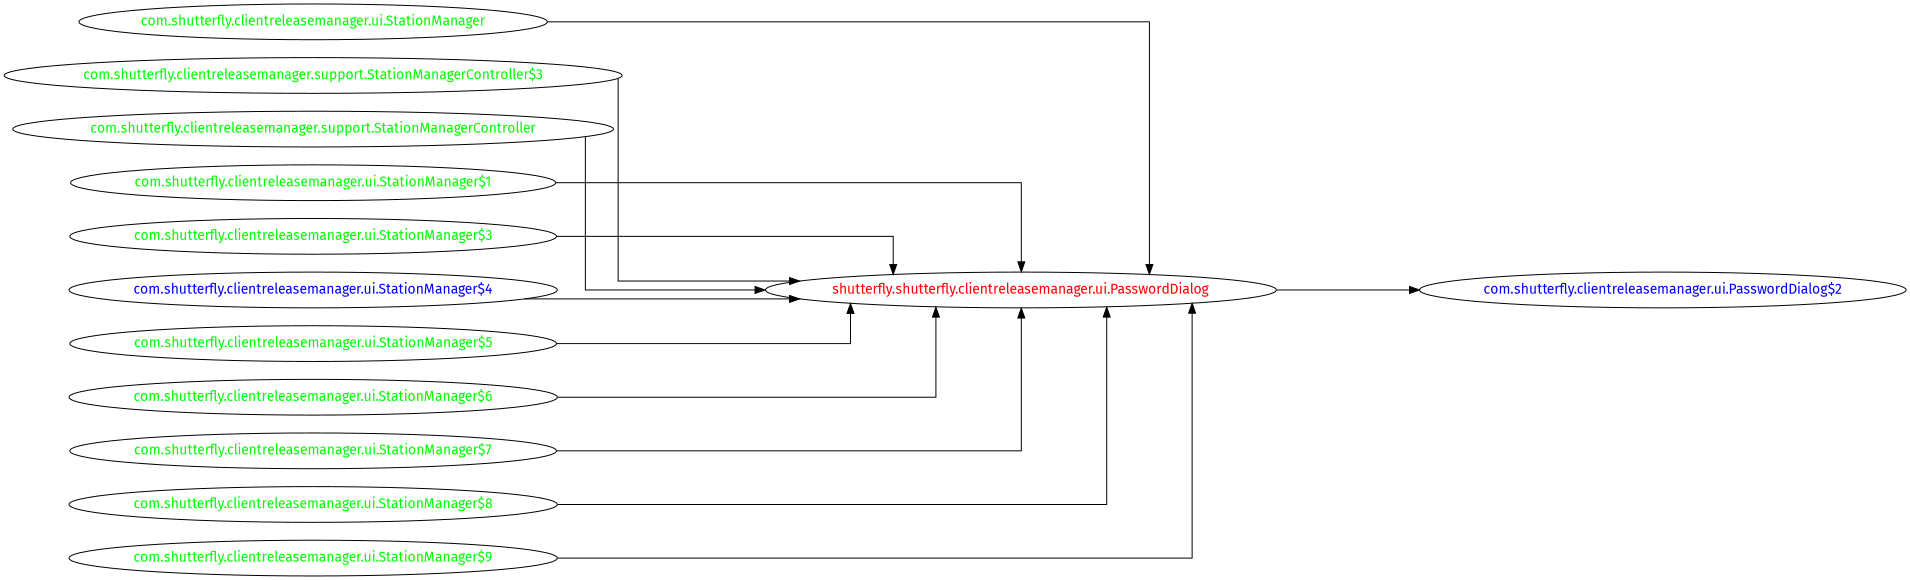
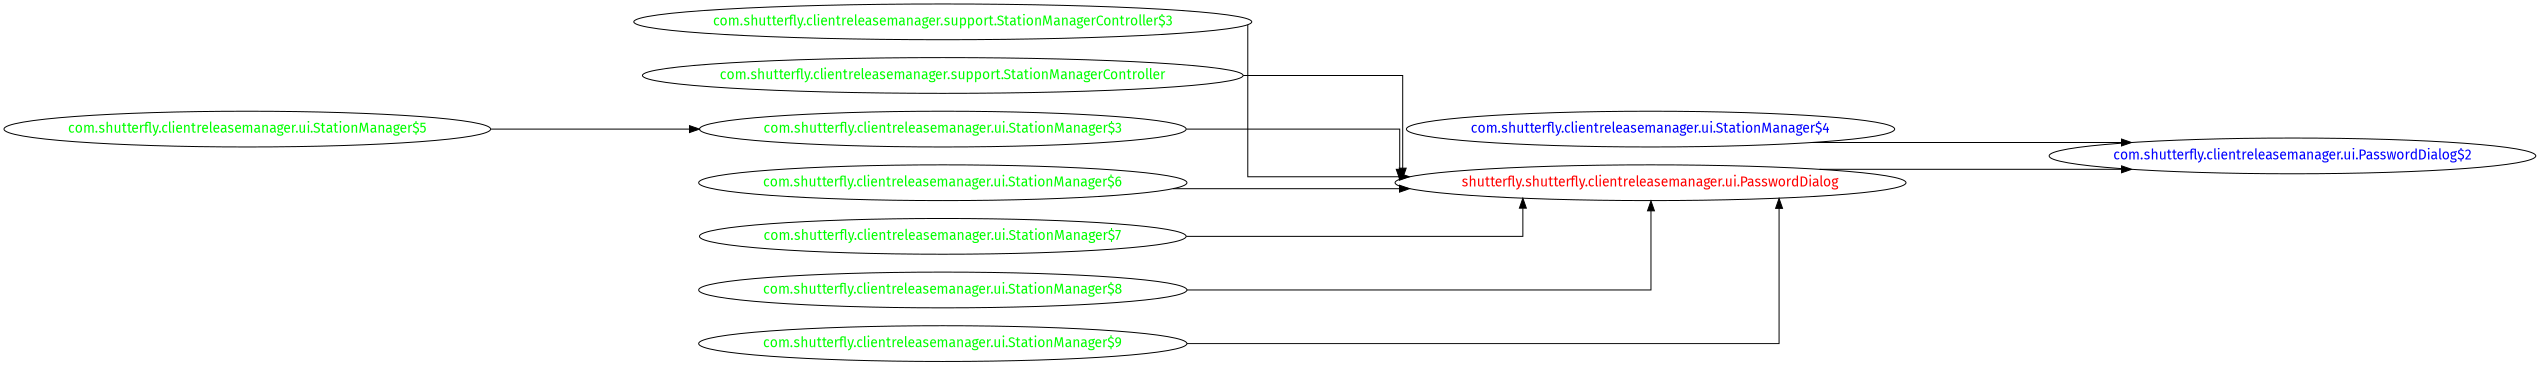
(313, 22) -> none
(313, 183) -> none
(657, 299) -> (1967, 143)
(719, 344) -> (590, 129)
